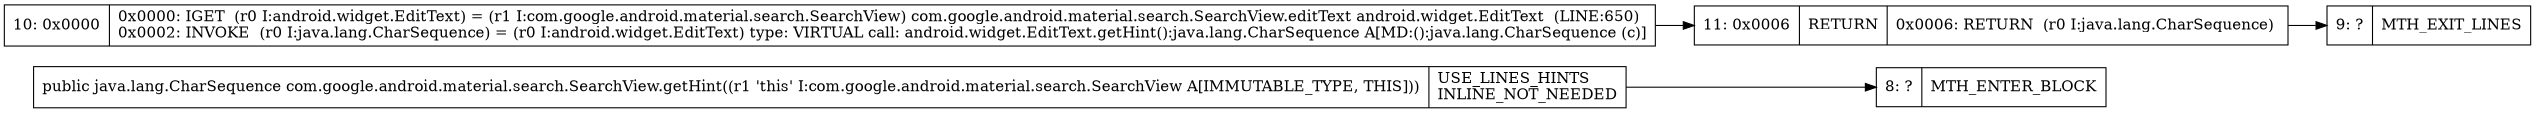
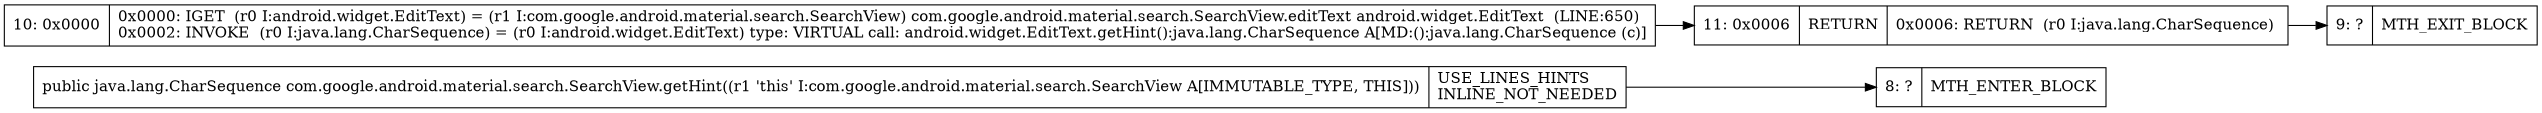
(2452, 25) -> (2455, 25)
